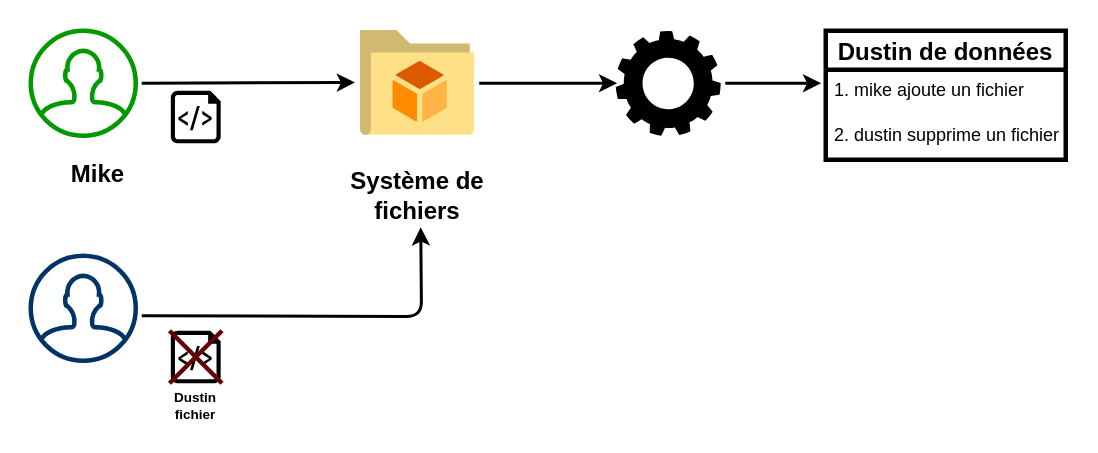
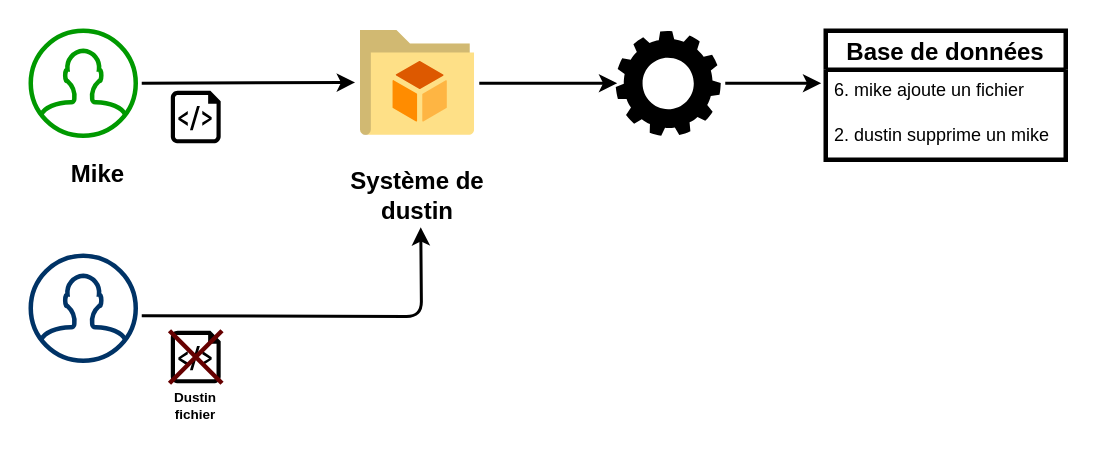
(945, 52) -> (945, 52)
(941, 90) -> (941, 90)
(959, 135) -> (946, 135)
(418, 196) -> (418, 196)
